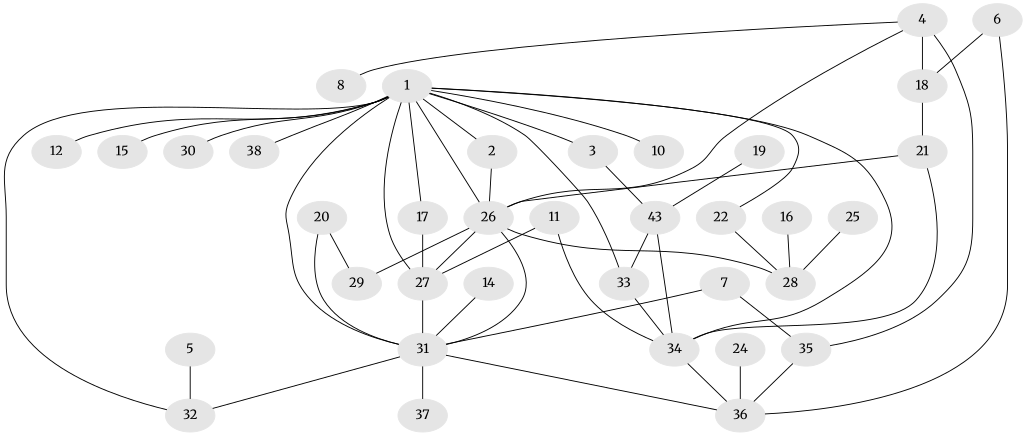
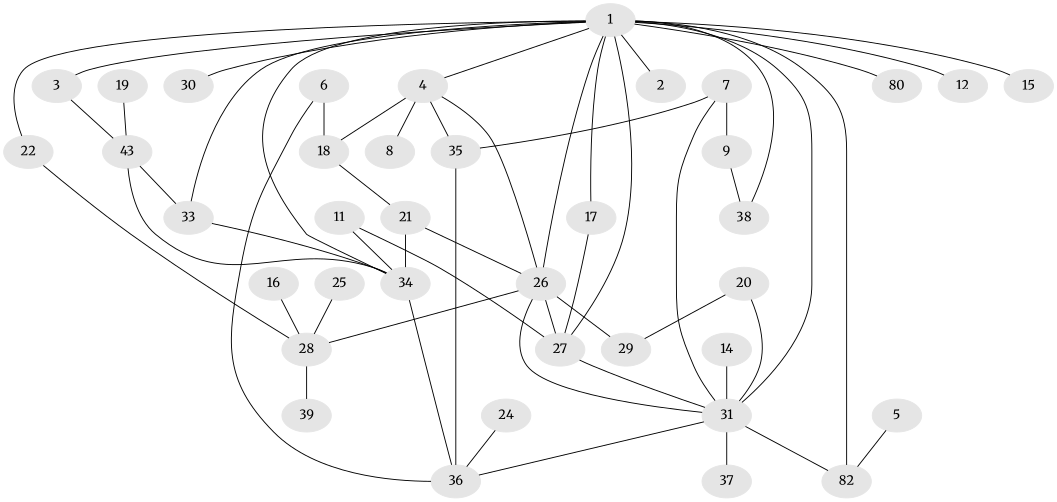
none -> (517, 53)
(659, 152) -> (897, 86)
none -> (727, 152)
(490, 185) -> none
(190, 416) -> (847, 481)
none -> (307, 416)
